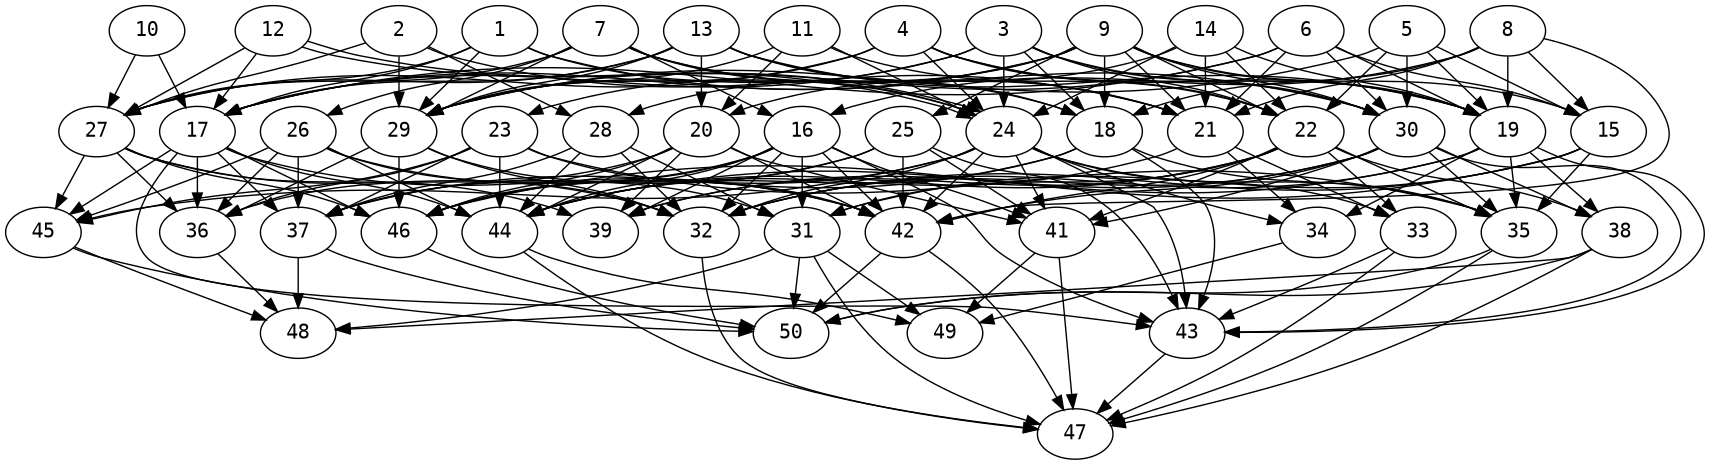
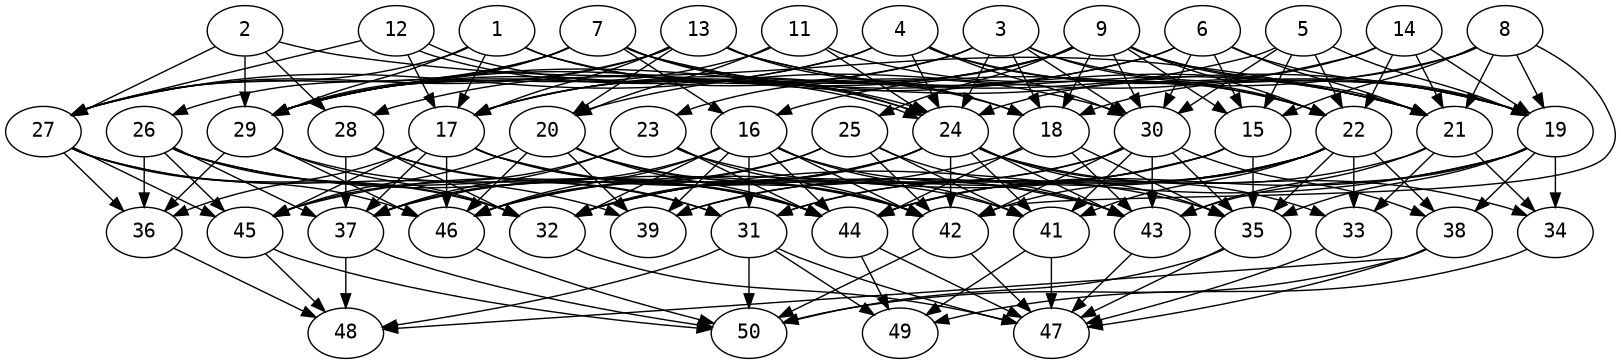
(147, 31) -> none
(356, 181) -> none
(457, 182) -> (403, 181)
(1311, 282) -> (1310, 181)
